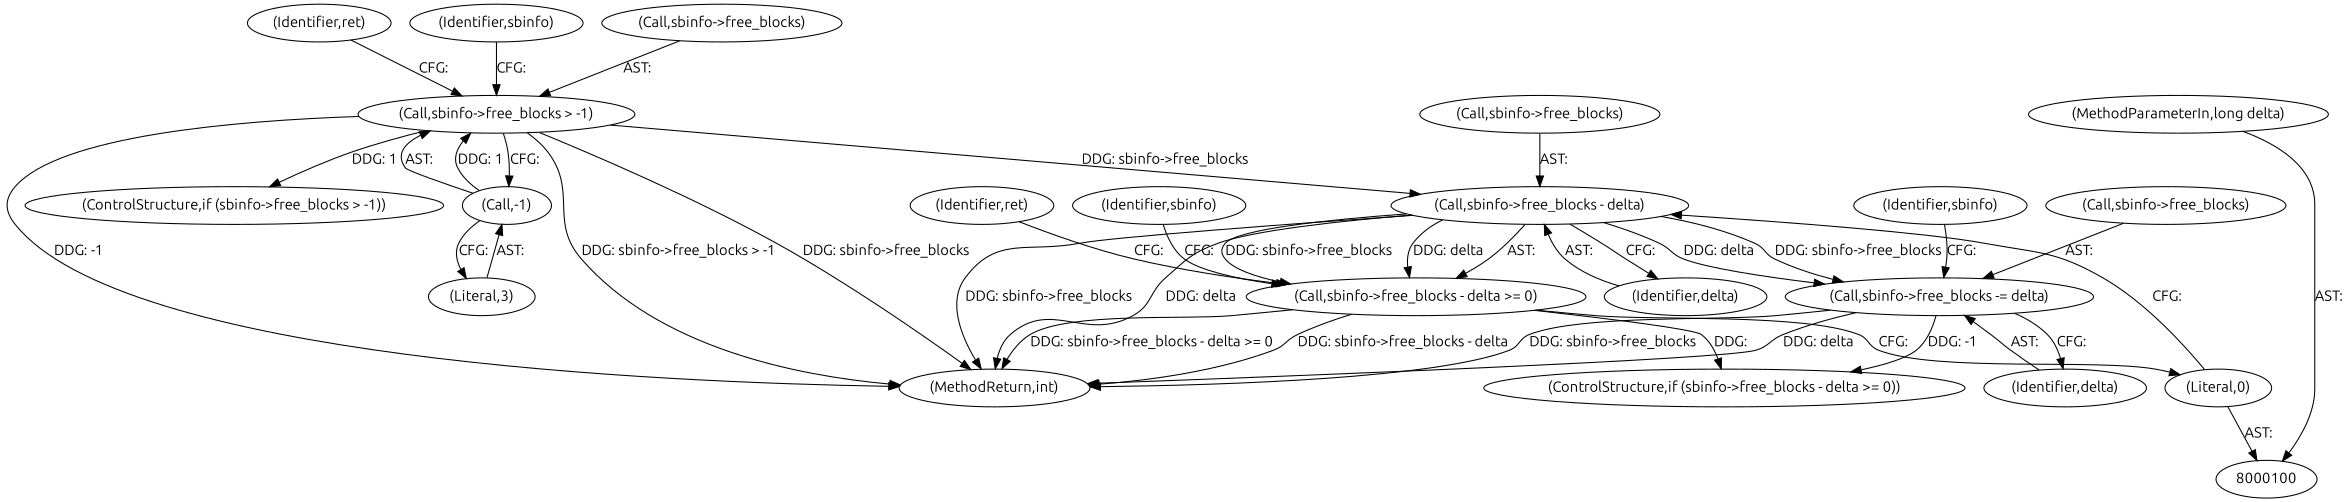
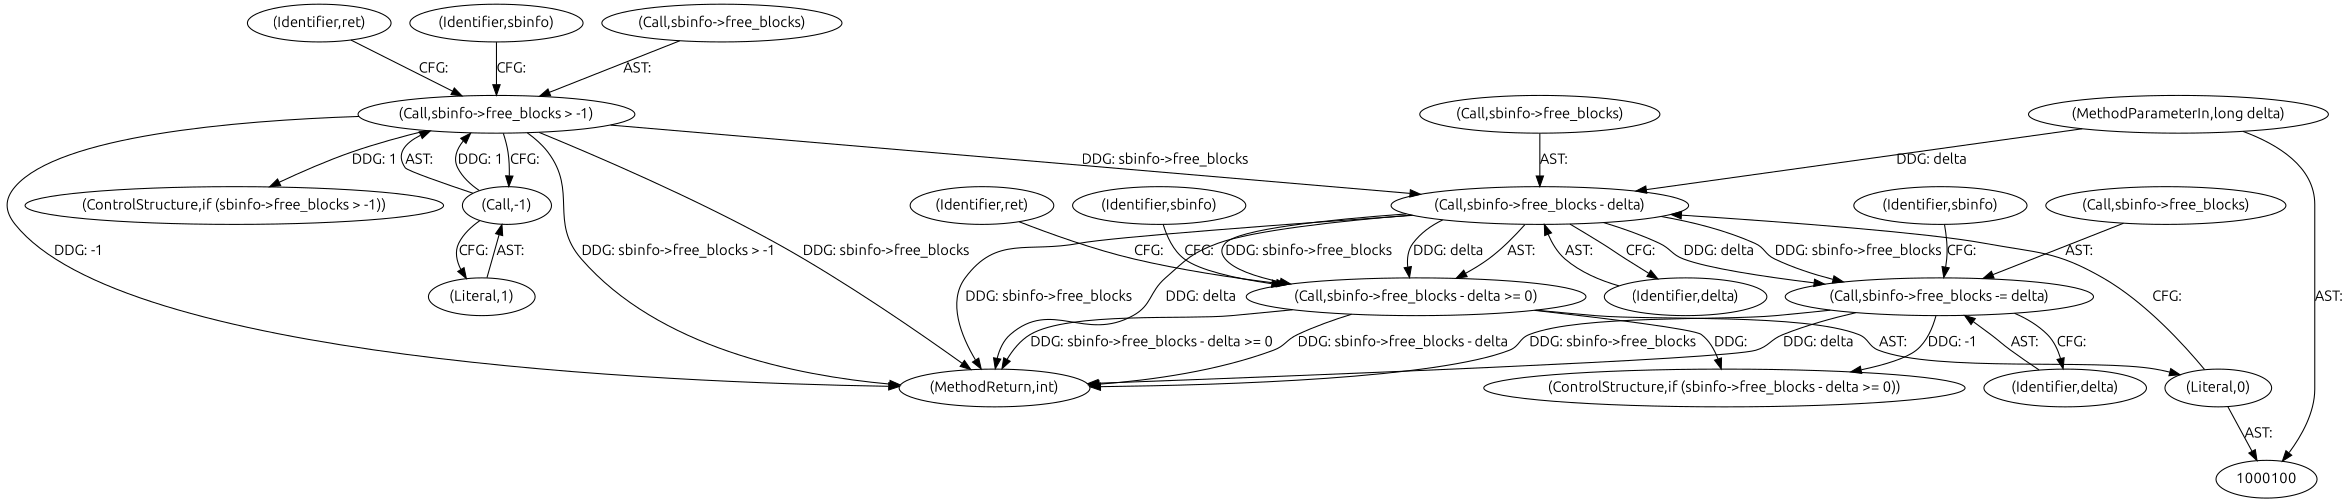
none -> (1864, 159)
(482, 297) -> (482, 297)
(1895, 342) -> (1895, 342)
(2267, 479) -> (2267, 479)
